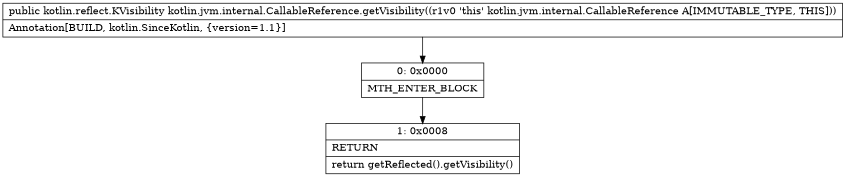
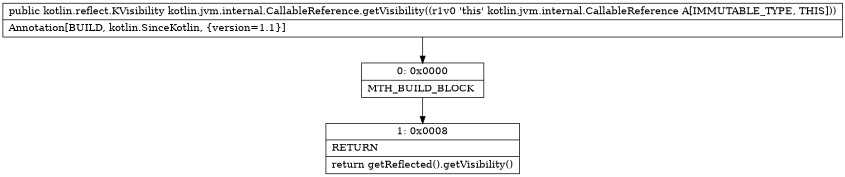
(423, 88) -> (421, 88)
